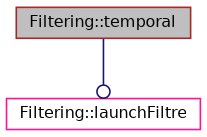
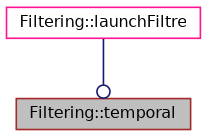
(103, 62) -> (103, 62)
